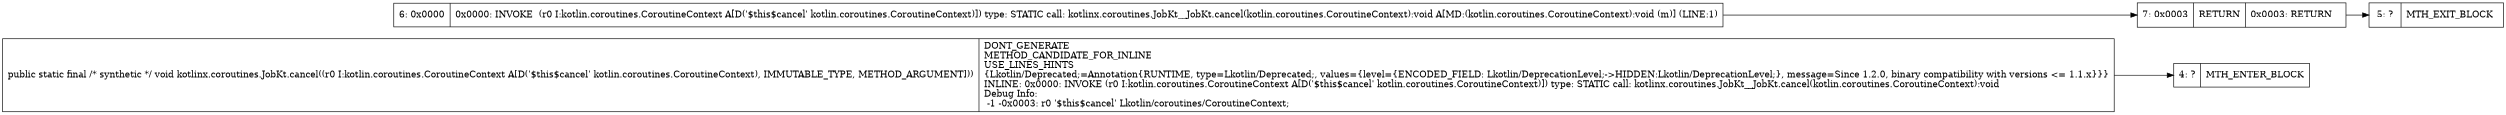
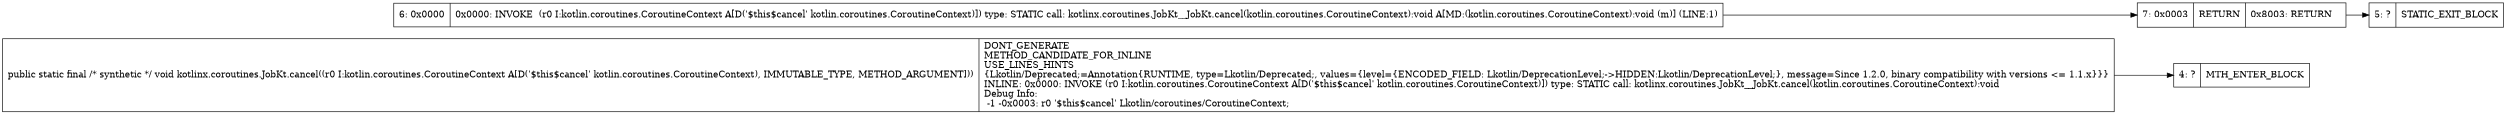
(2296, 15) -> (2296, 15)
(2450, 15) -> (2450, 15)
